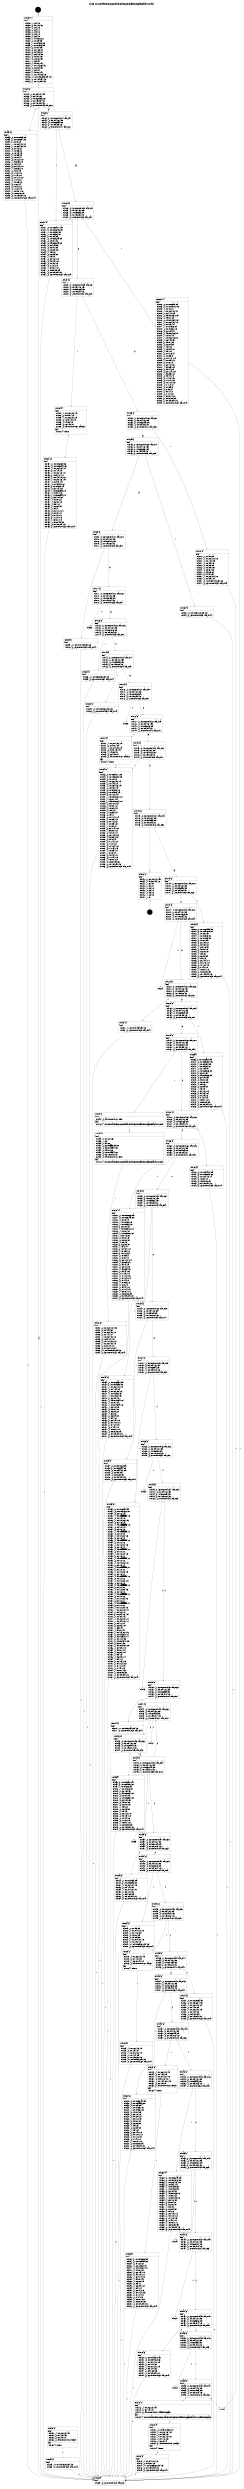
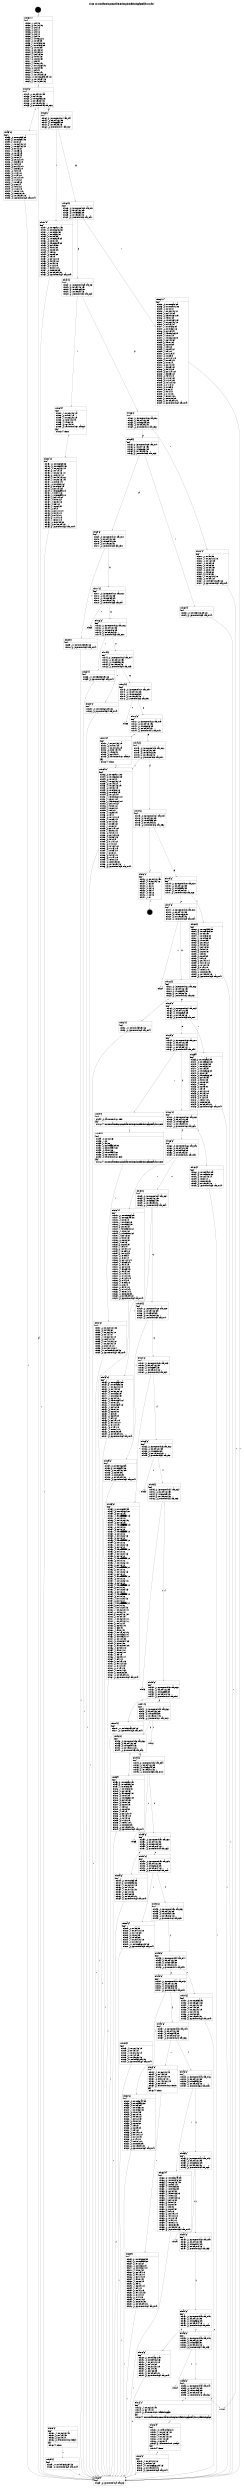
(156, 1739) -> (159, 1700)
(138, 1960) -> none
(174, 2319) -> none
